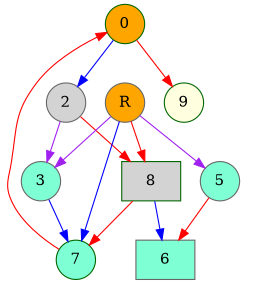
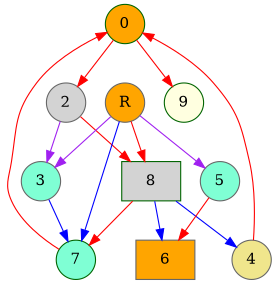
(99, 59) -> (99, 59)
(165, 260) -> (165, 260)
none -> (252, 260)
